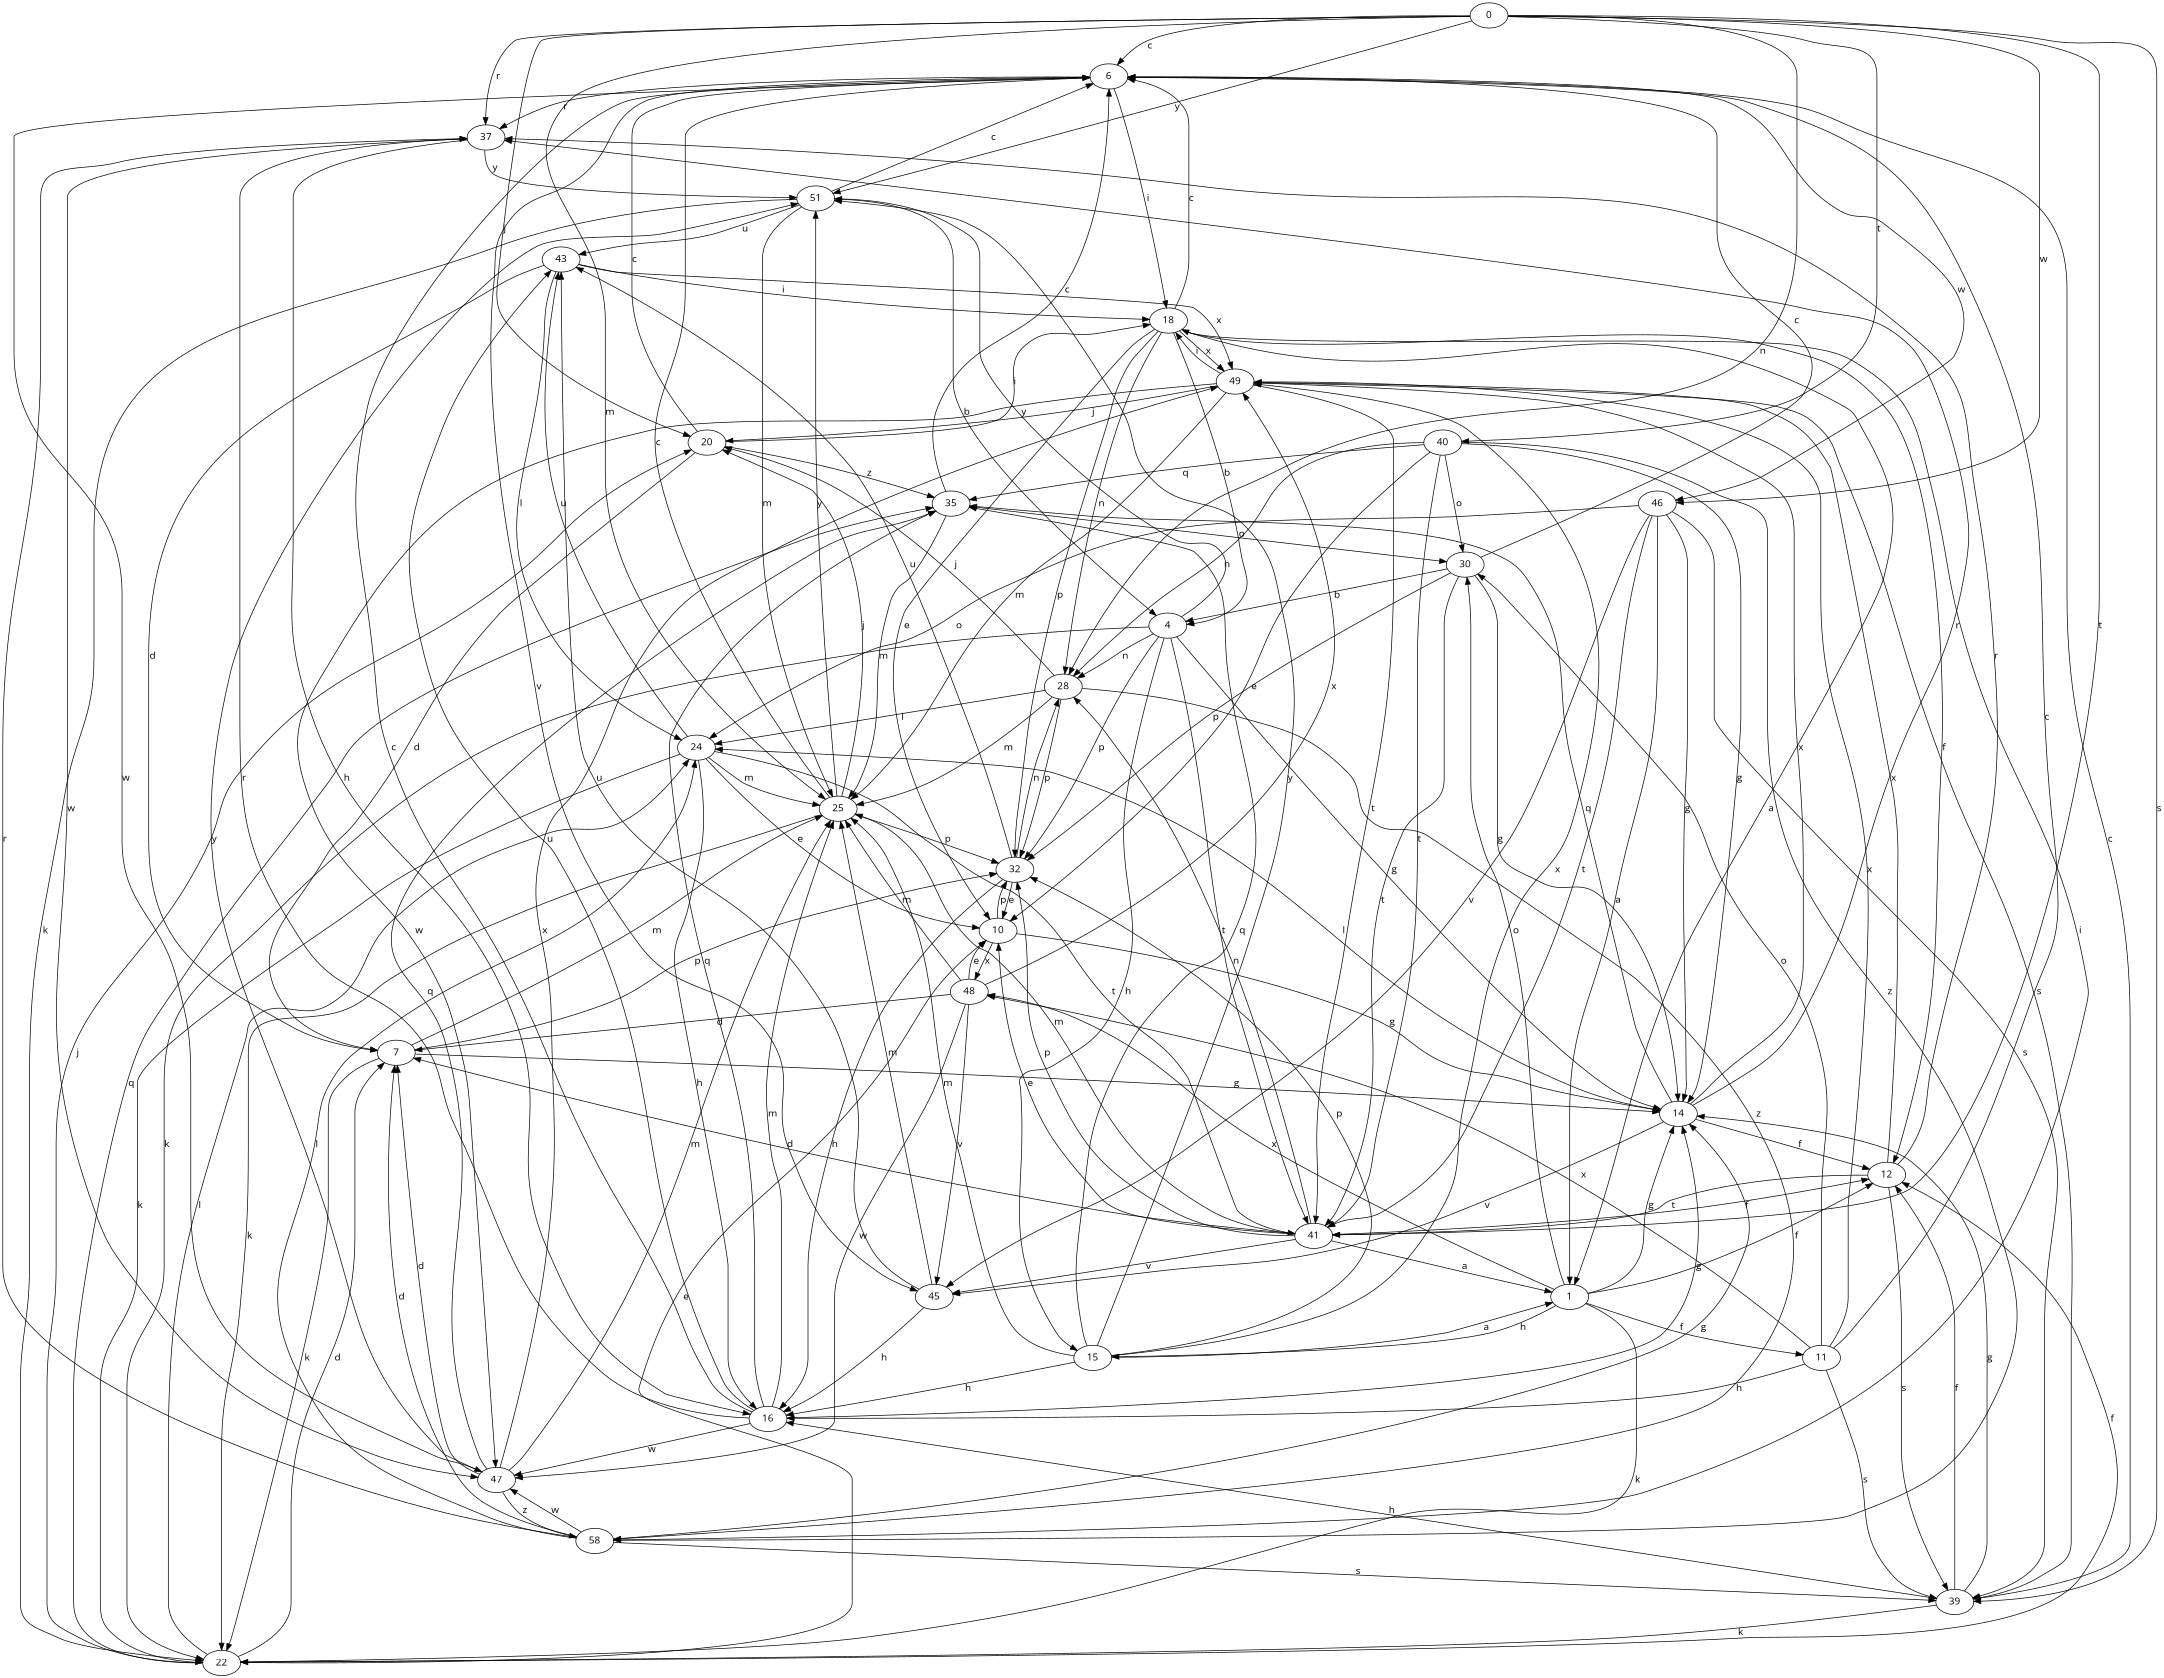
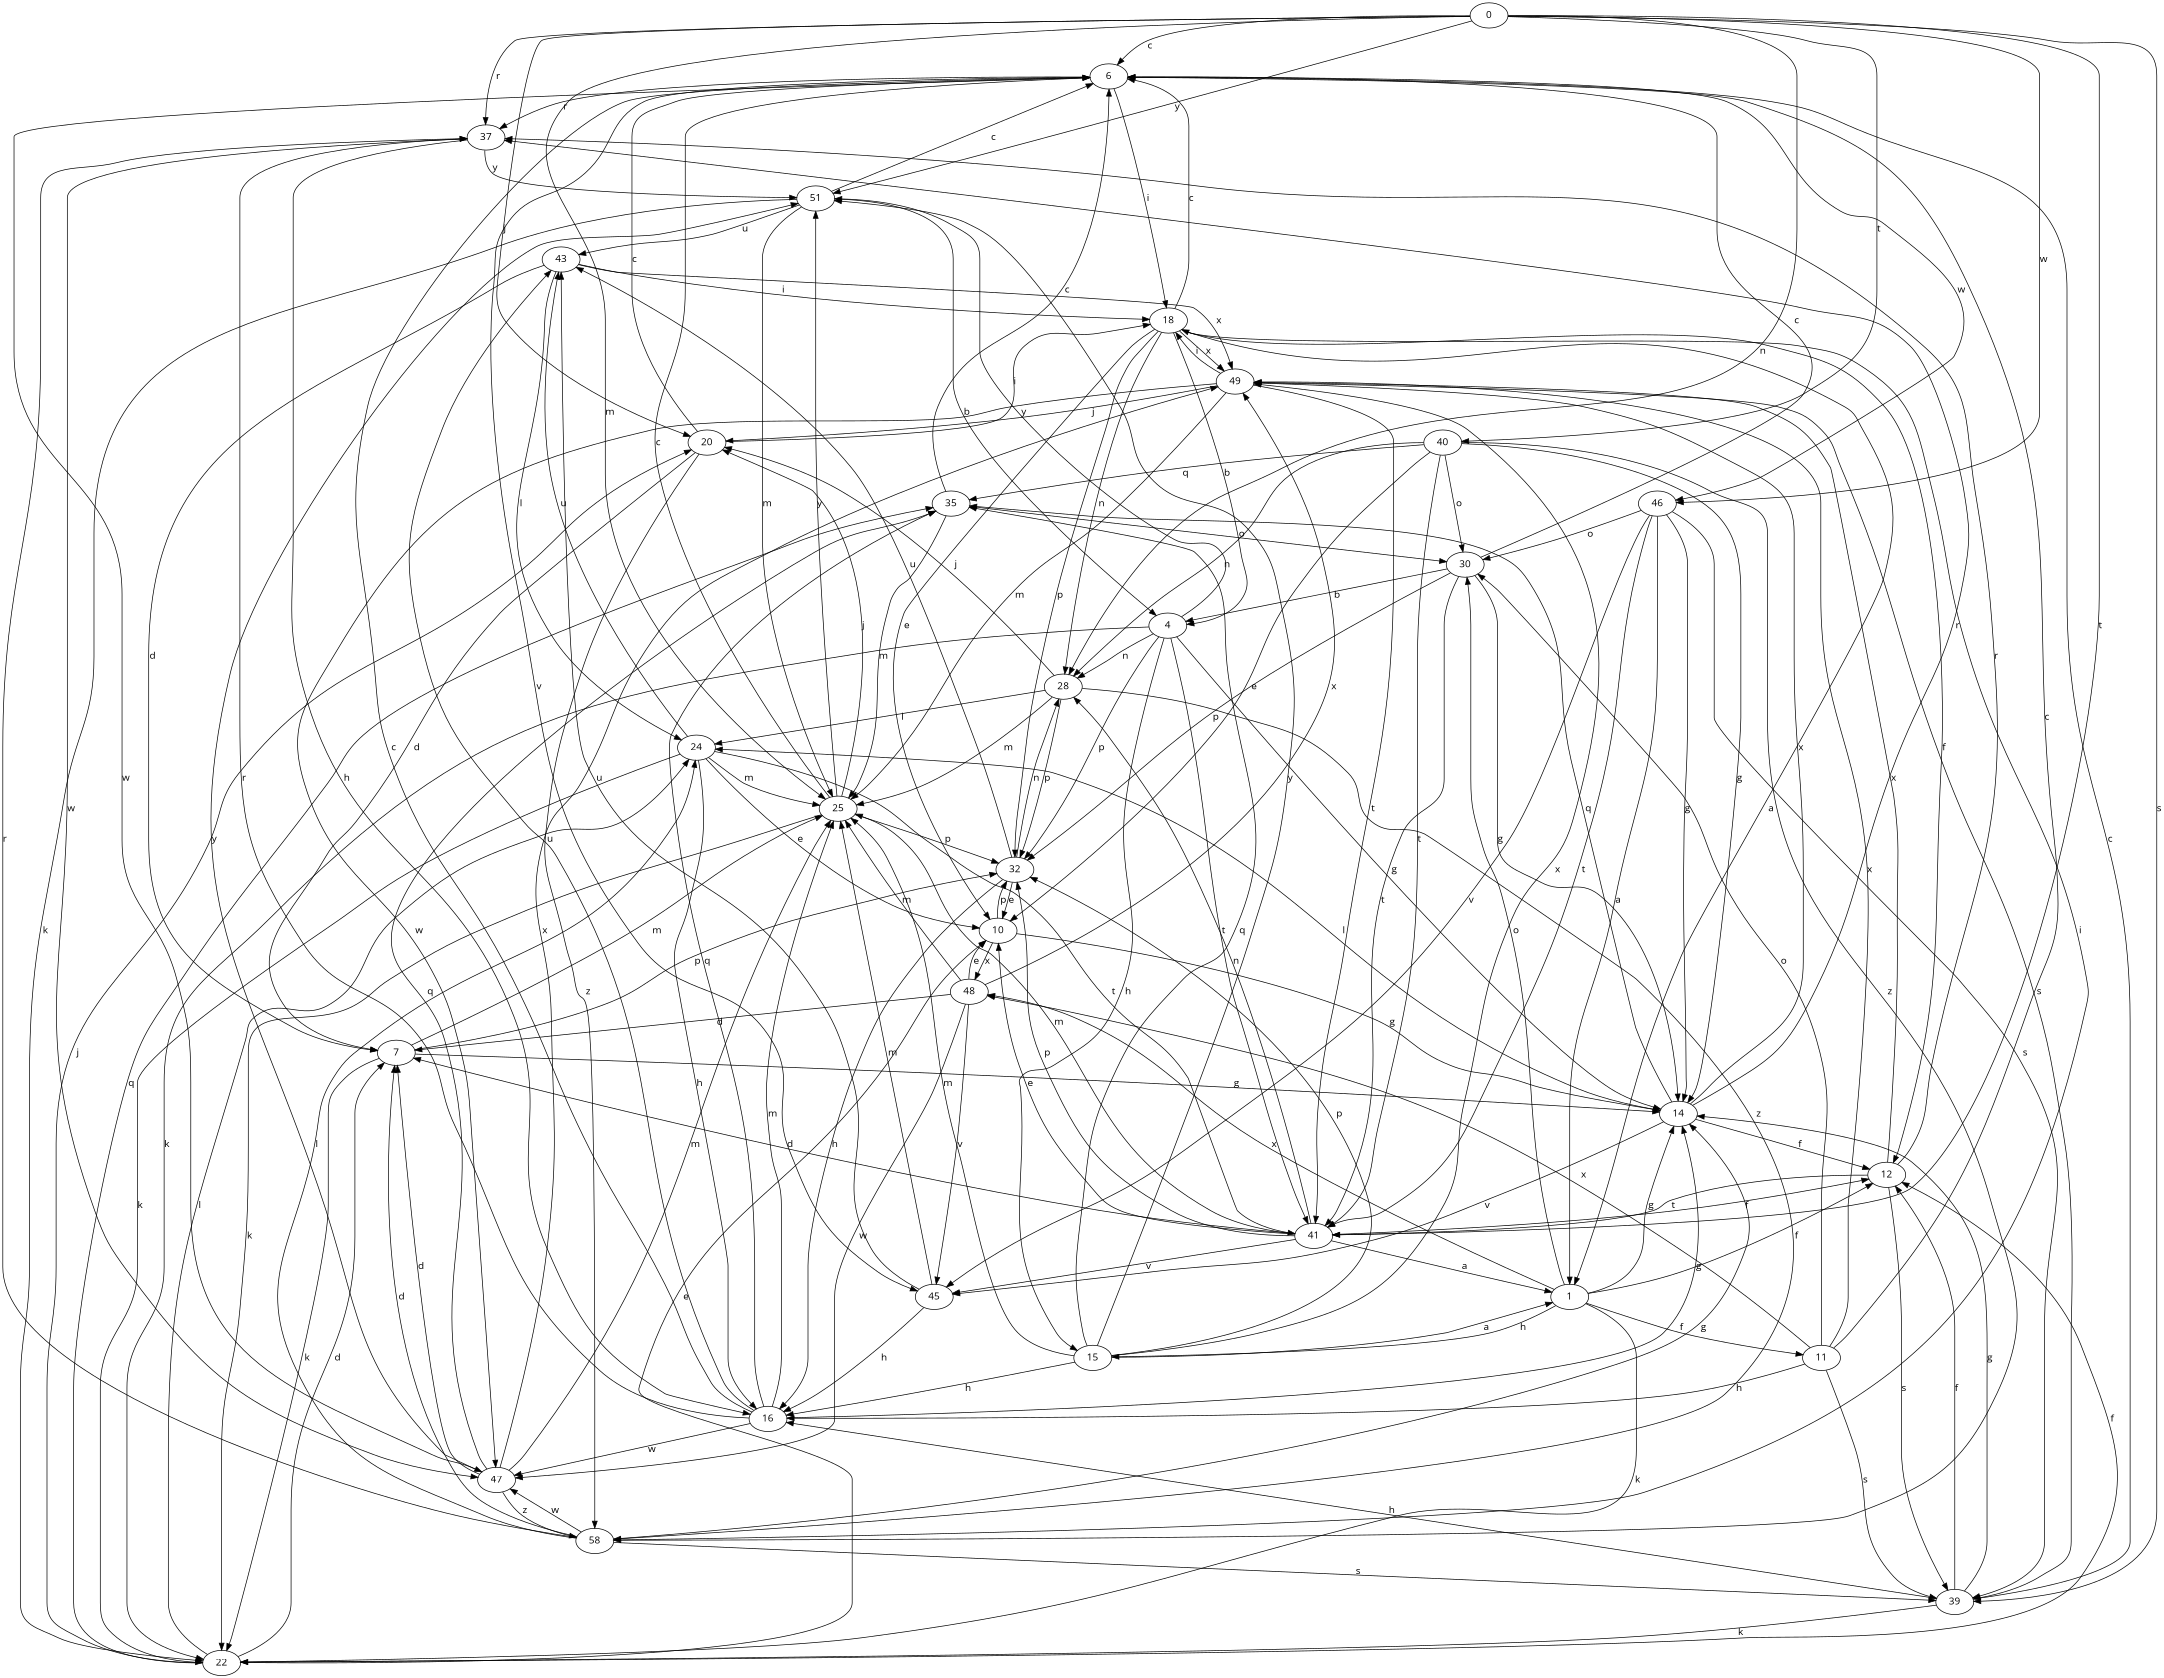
(827, 467) -> (573, 970)
(1154, 533) -> (1570, 535)
